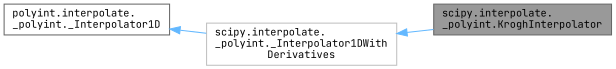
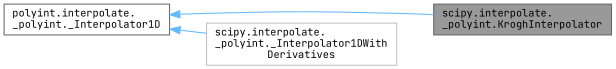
(420, 31) -> (307, 12)
